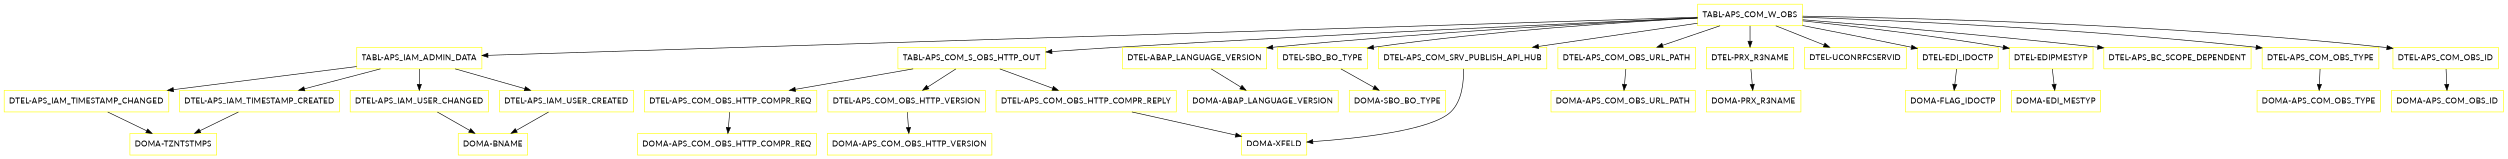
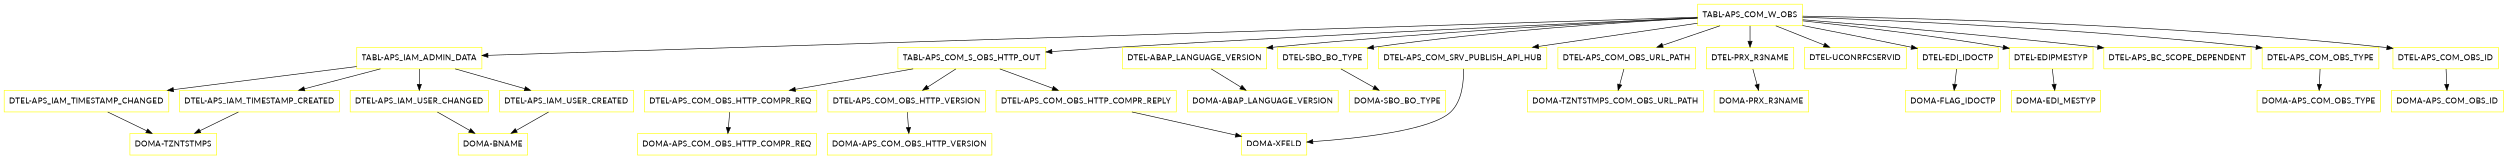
(1623, 101) -> (1615, 101)
